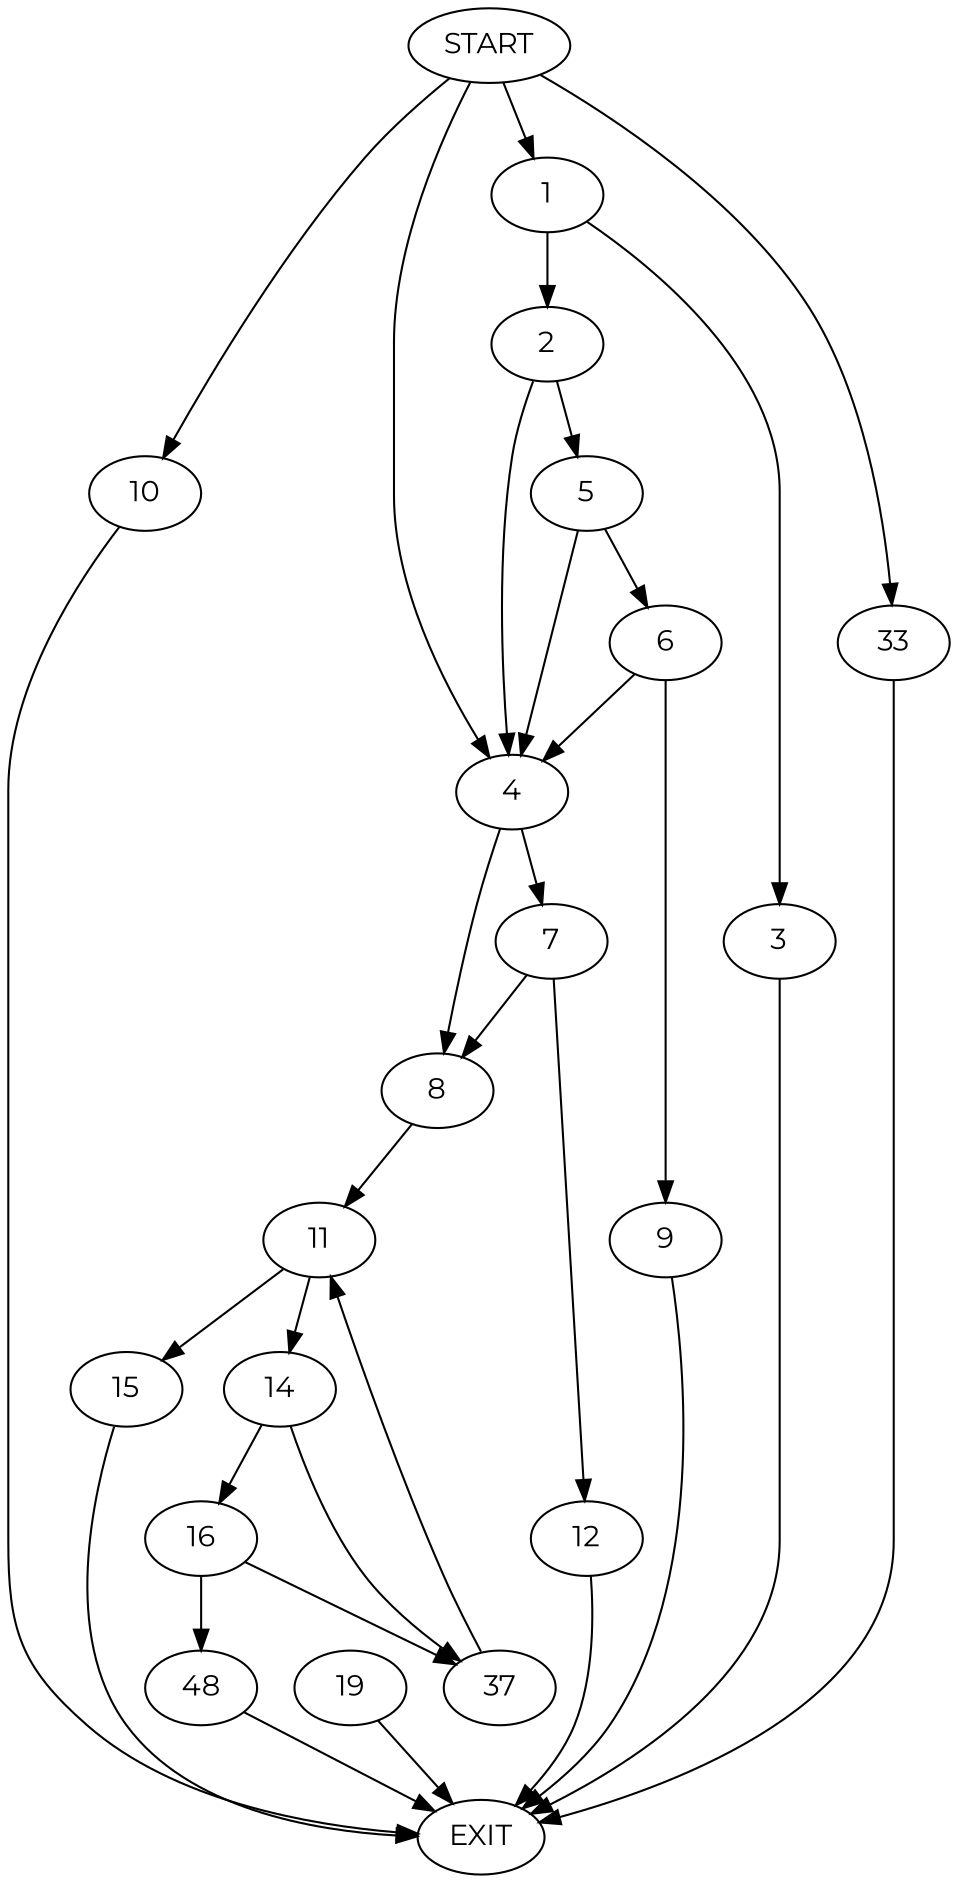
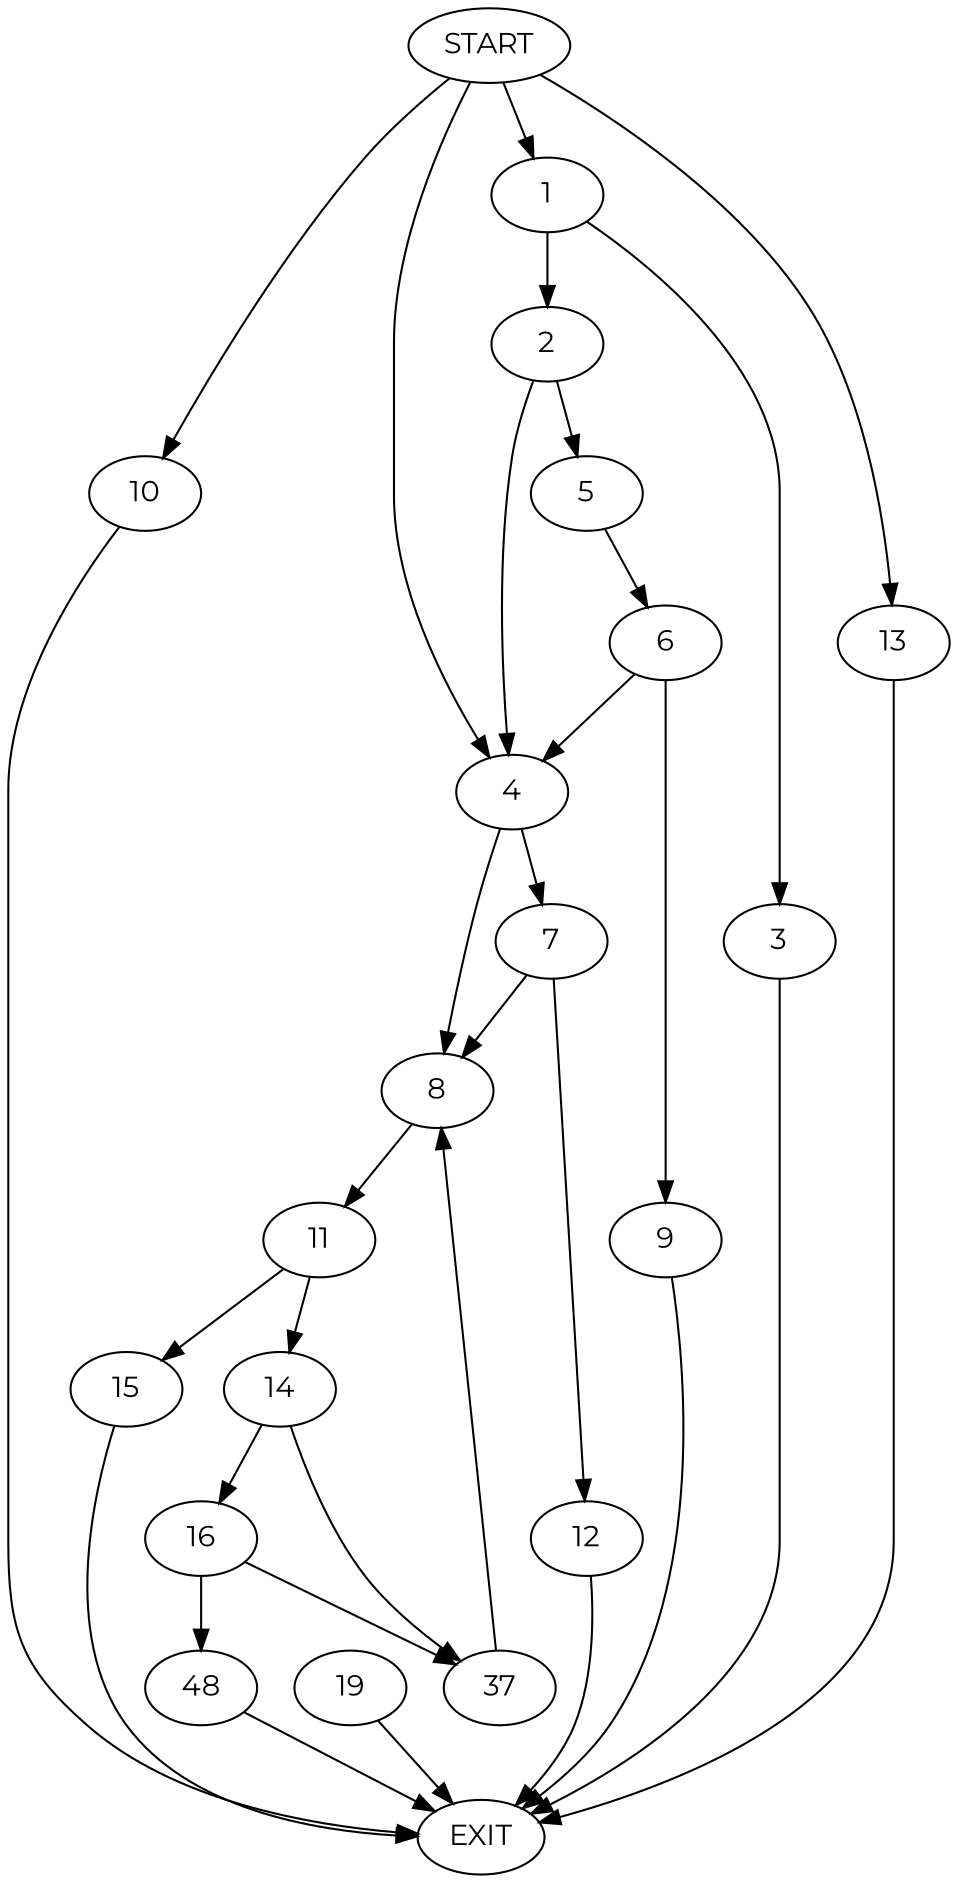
(552, 633) -> none
(894, 643) -> (894, 643)
(403, 1477) -> (470, 1400)
